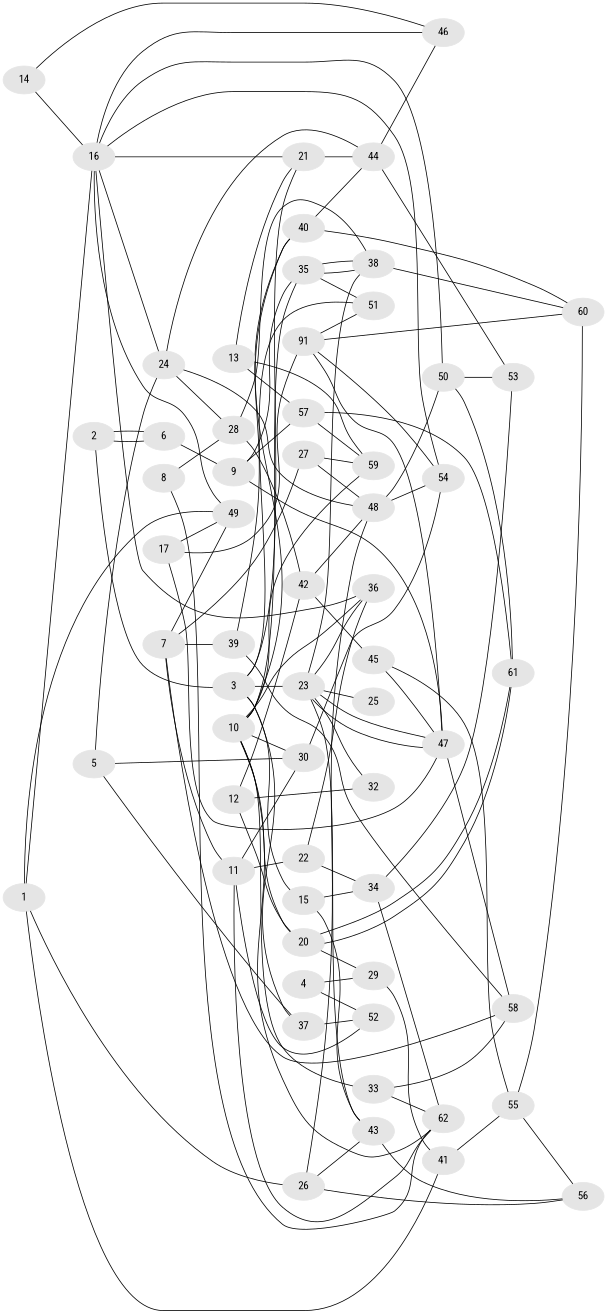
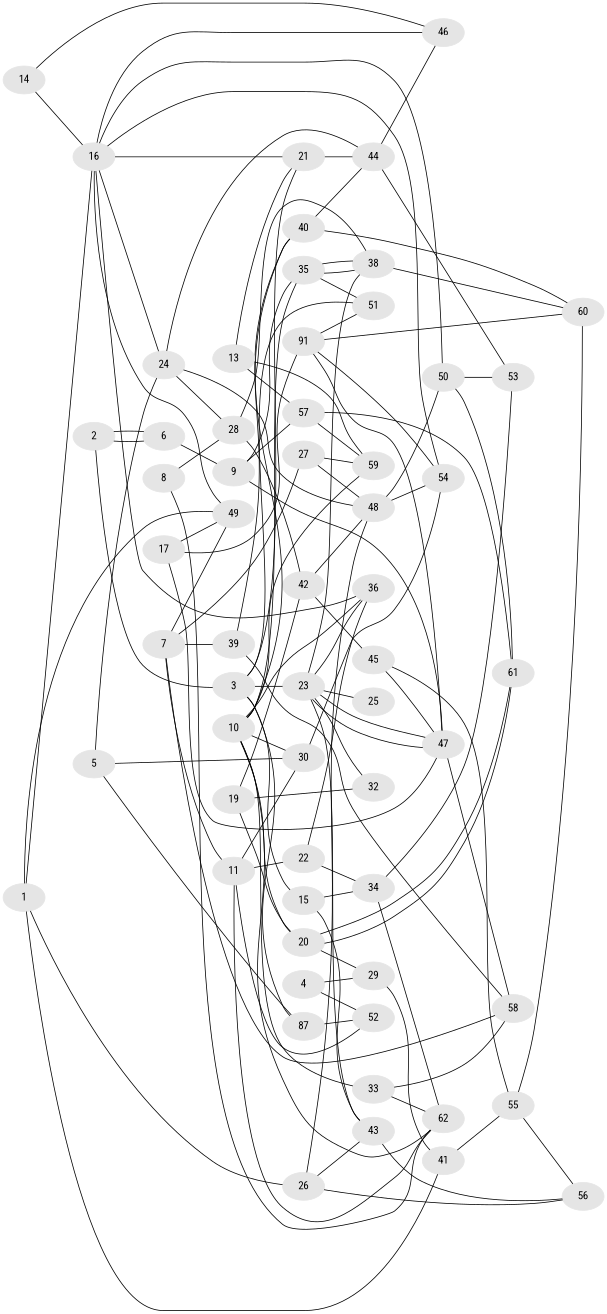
(234, 800) -> (234, 800)
(304, 1026) -> (304, 1026)
